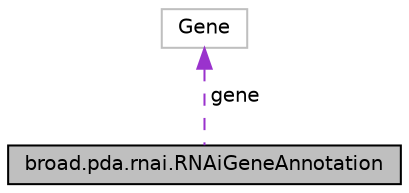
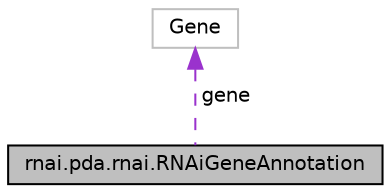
(204, 165) -> (195, 165)
